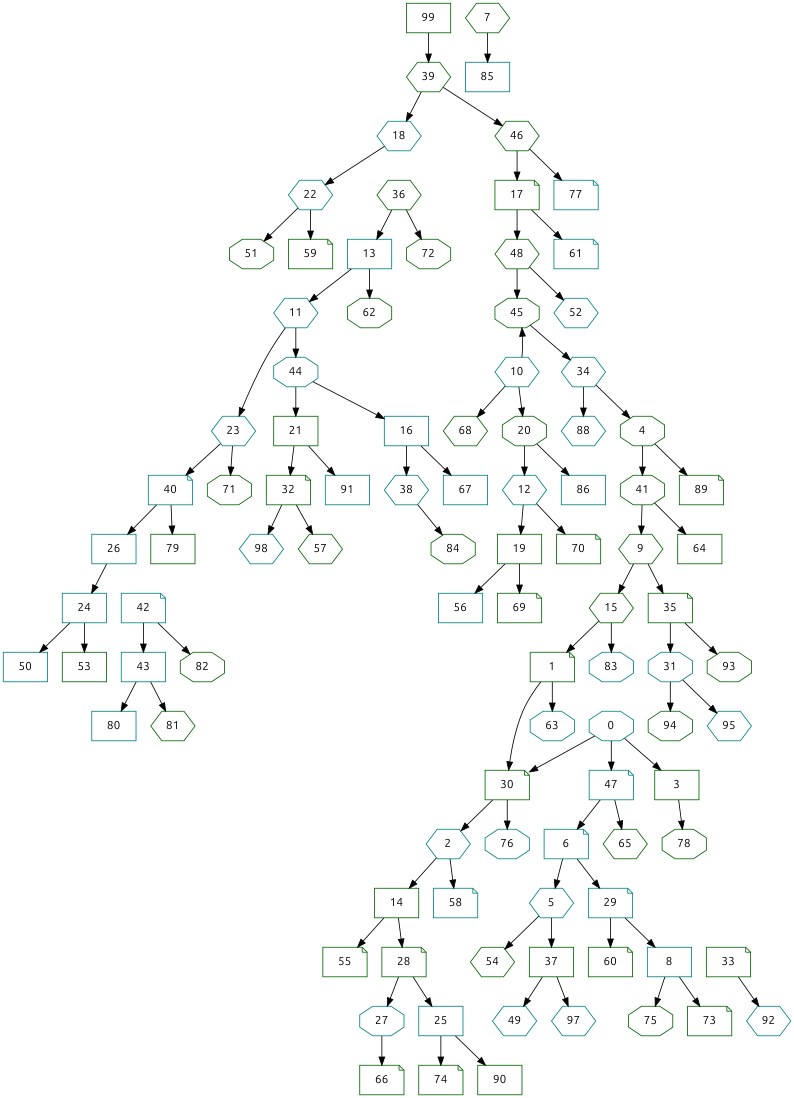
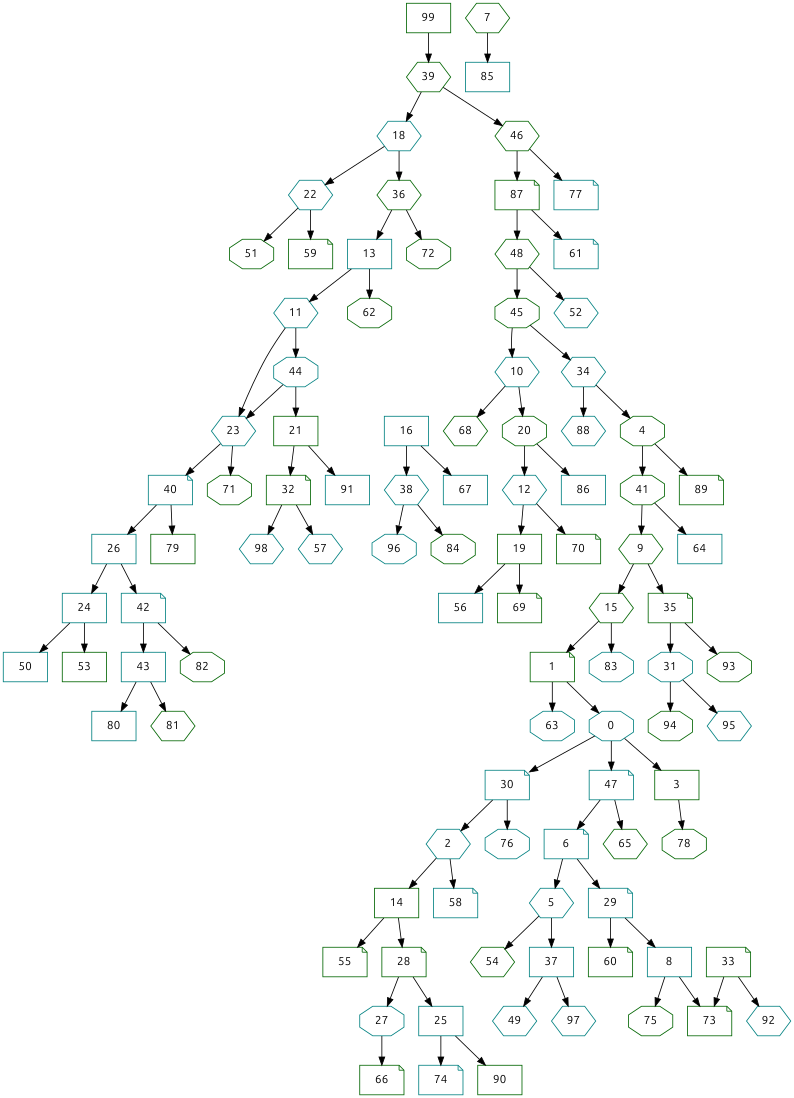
none -> (399, 162)
(517, 195) -> (517, 195)
(523, 347) -> (512, 338)
(345, 398) -> (268, 399)
(320, 549) -> (320, 549)
none -> (394, 549)
(700, 549) -> (700, 549)
none -> (127, 575)
(520, 720) -> (580, 695)
(507, 785) -> (507, 785)
(551, 962) -> (551, 962)
none -> (720, 988)
(441, 1080) -> (441, 1080)
